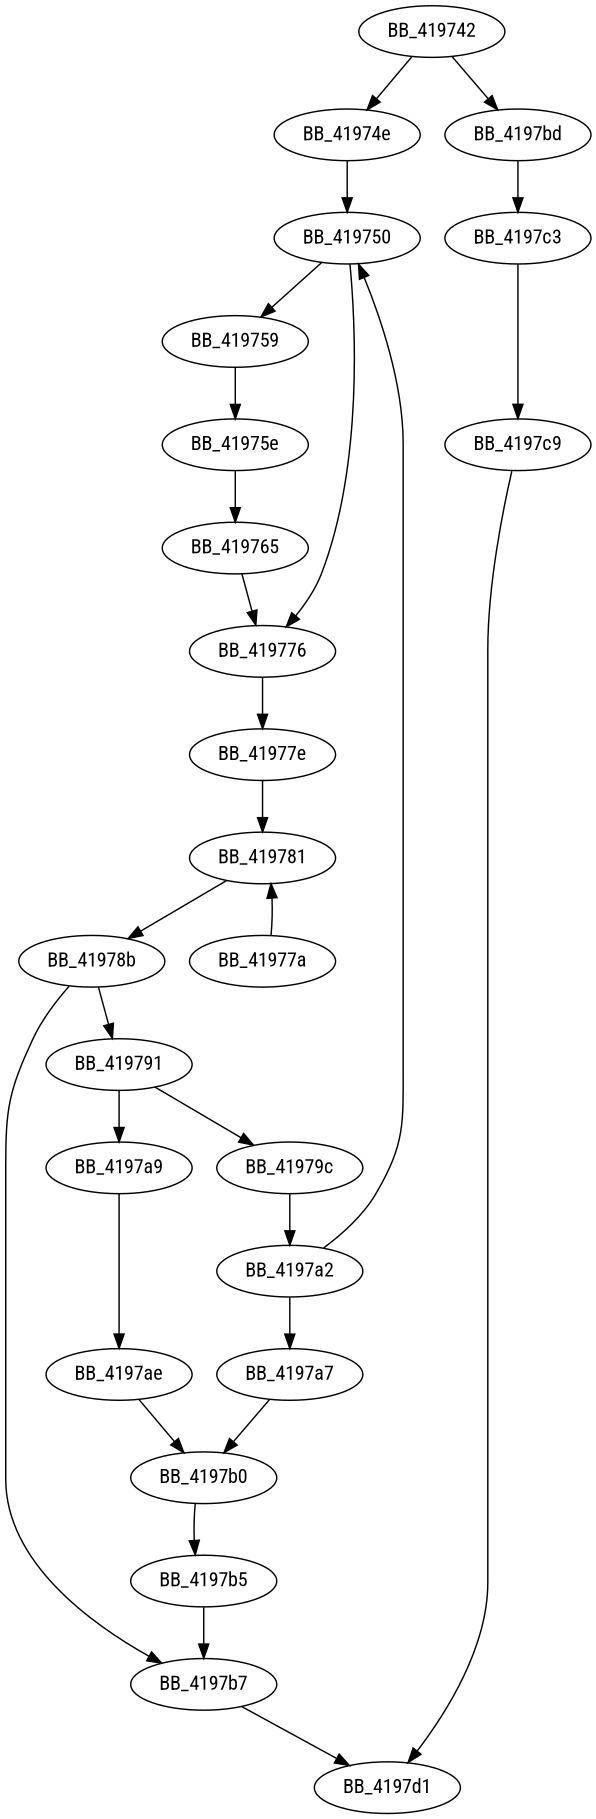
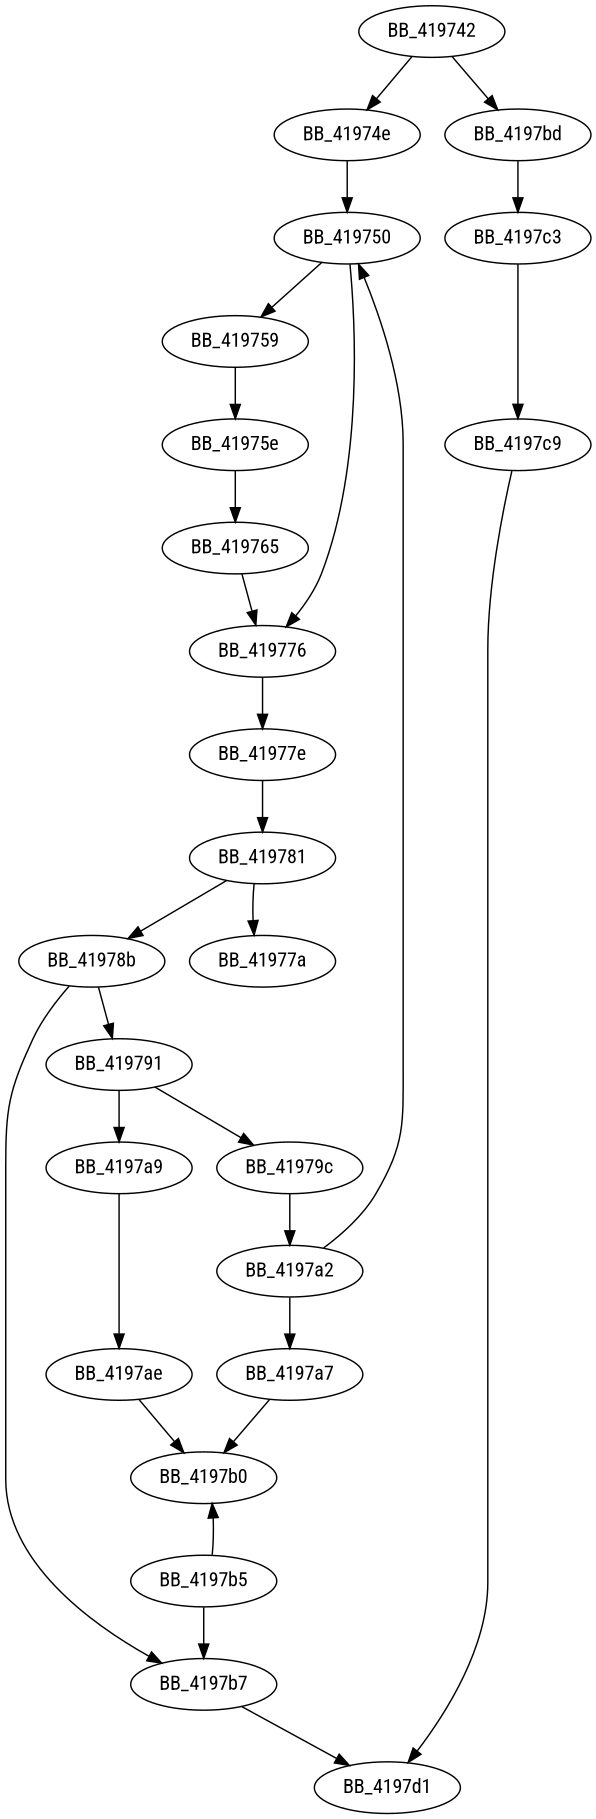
(272, 917) -> (253, 902)
(194, 1522) -> (213, 1536)
